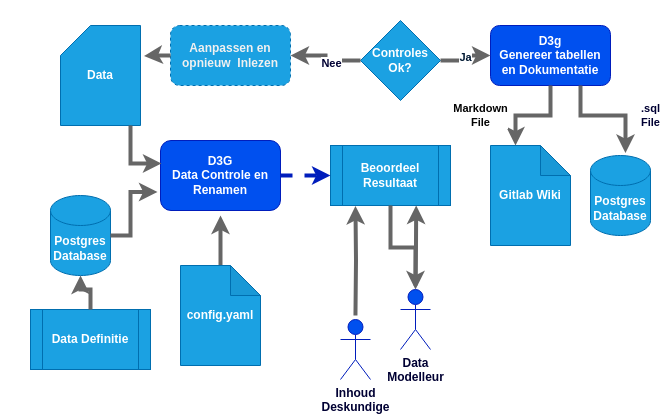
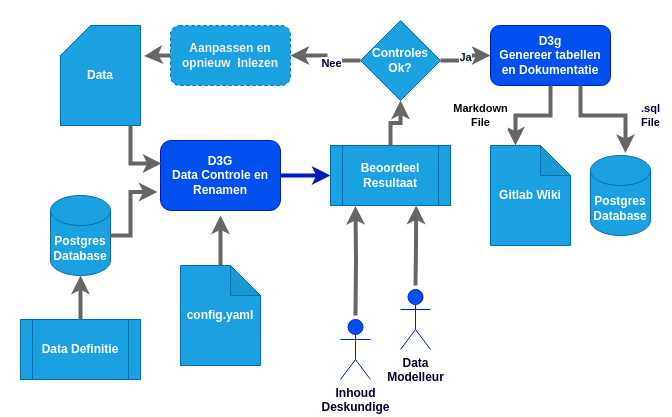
(298, 176) -> (298, 176)
(391, 239) -> (391, 124)
(91, 340) -> (81, 350)
